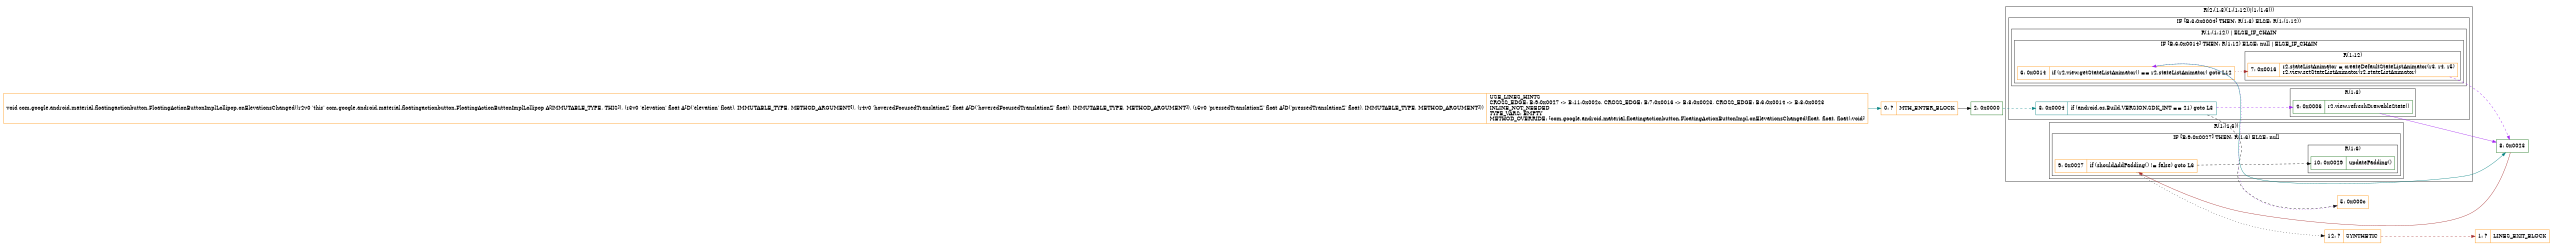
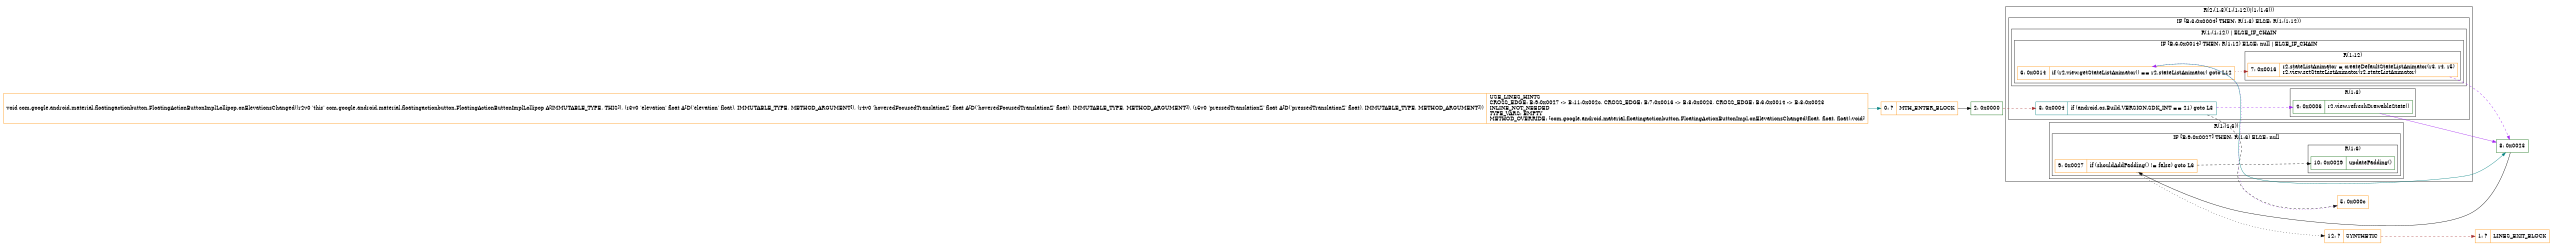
(2017, 108) -> (2017, 108)
(2340, 224) -> (2340, 224)
